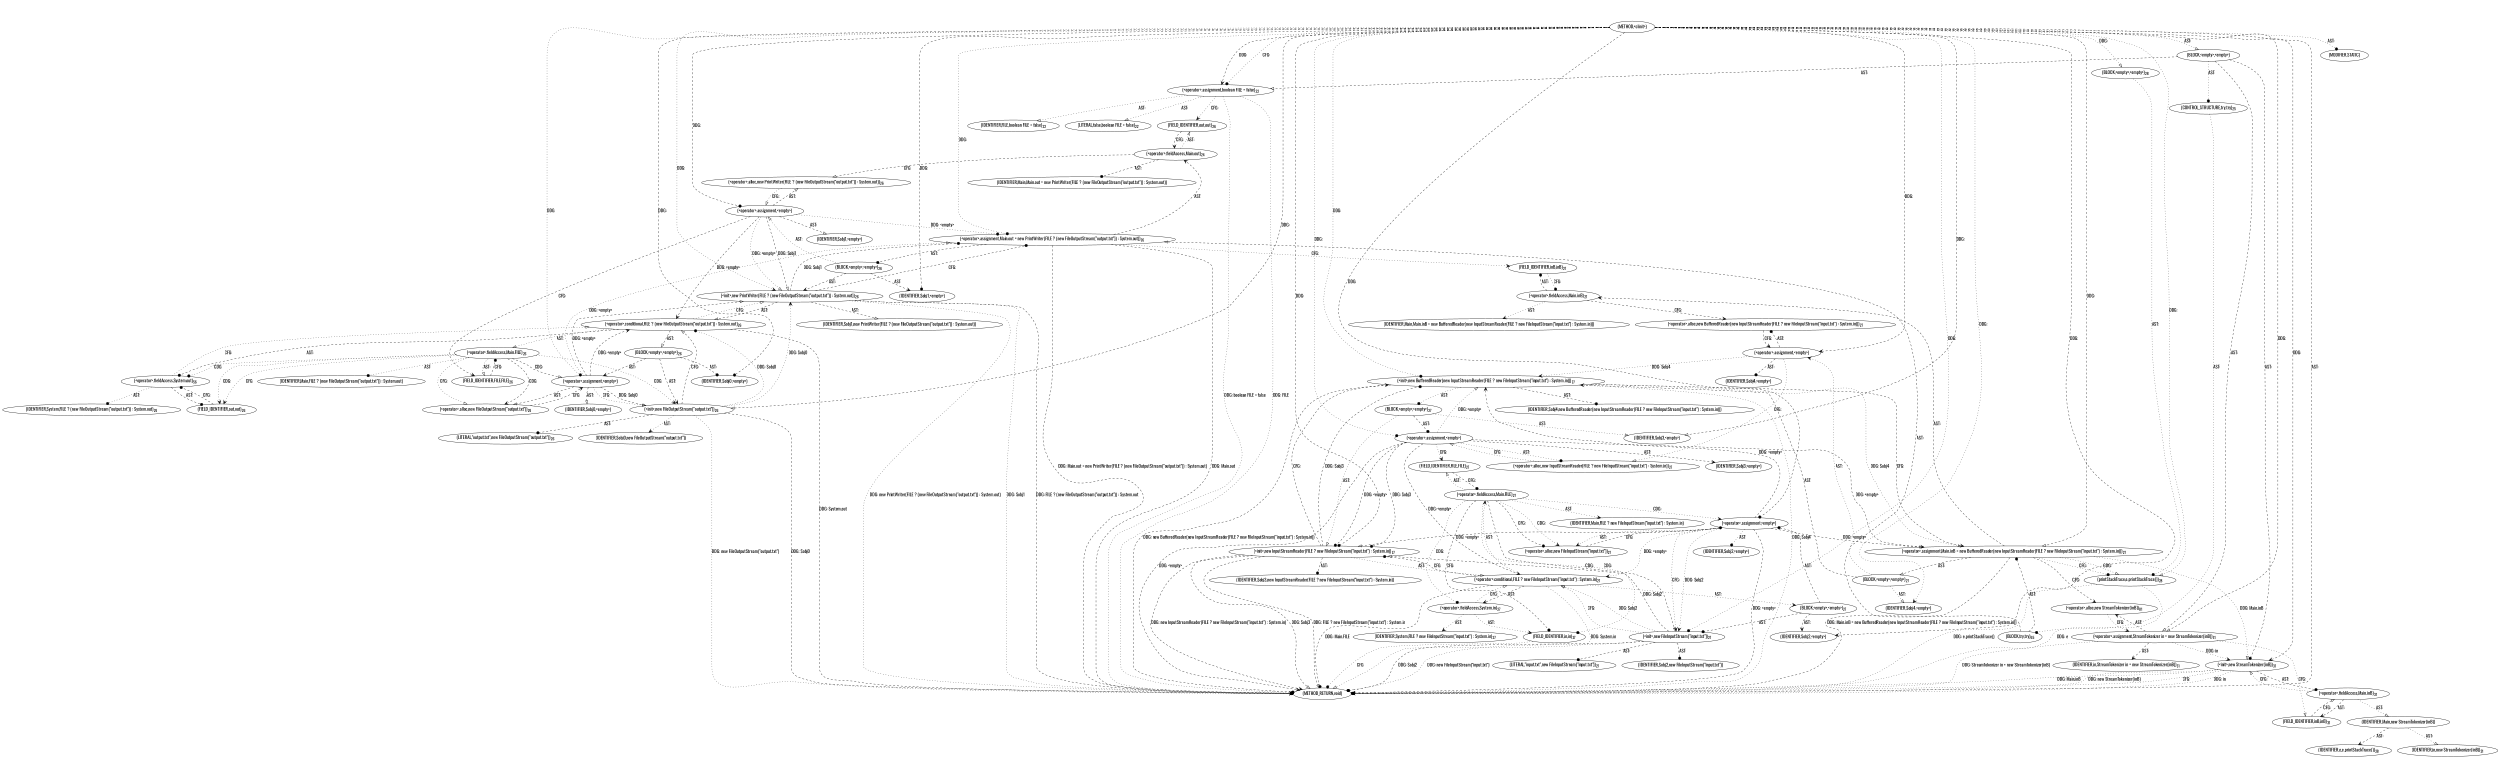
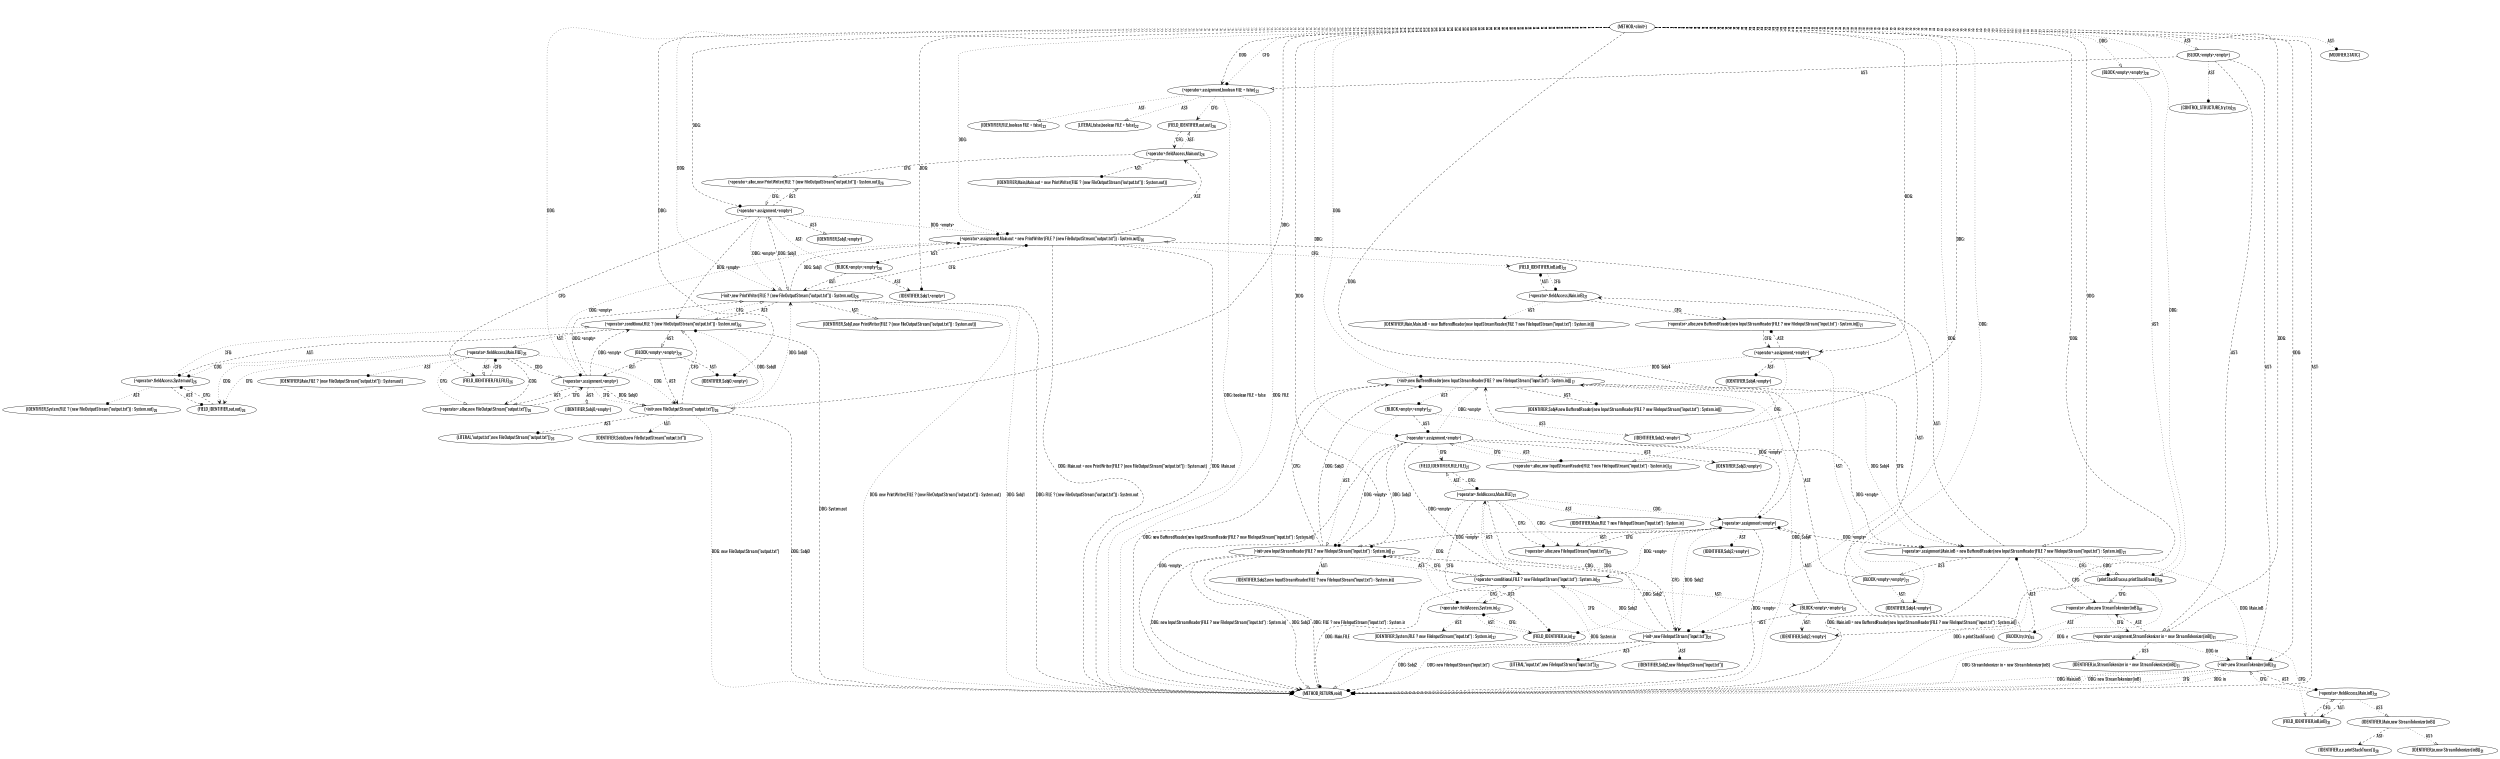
(195, 381) -> (195, 381)
(2213, 437) -> (2062, 623)
none -> (2118, 593)
(1424, 645) -> (1509, 625)
